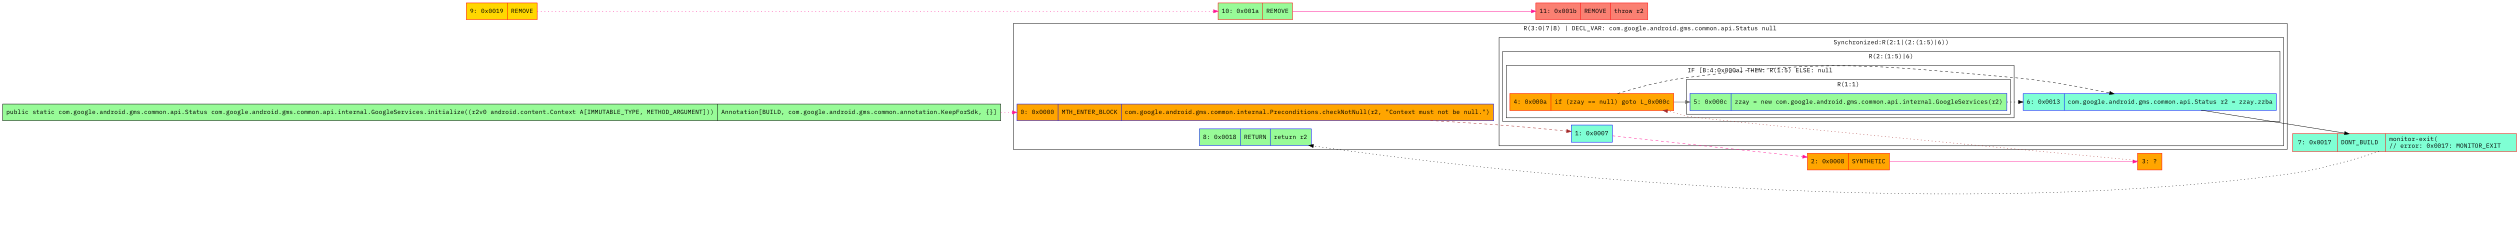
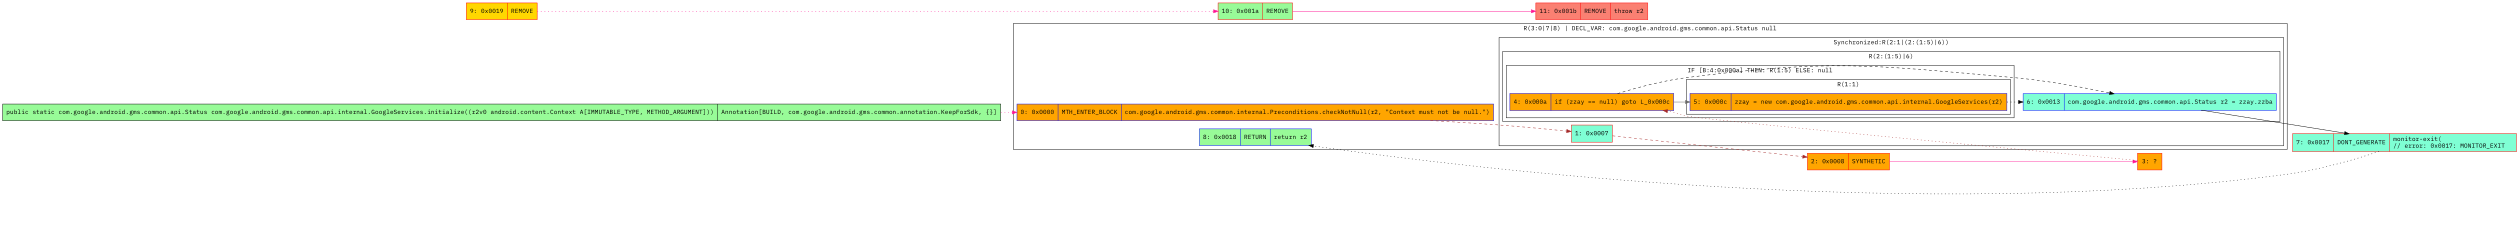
(1592, 102) -> (1592, 102)
(1848, 102) -> (1848, 102)
(1592, 134) -> (1592, 134)
(2360, 142) -> (2362, 142)
(1674, 143) -> (1674, 143)
